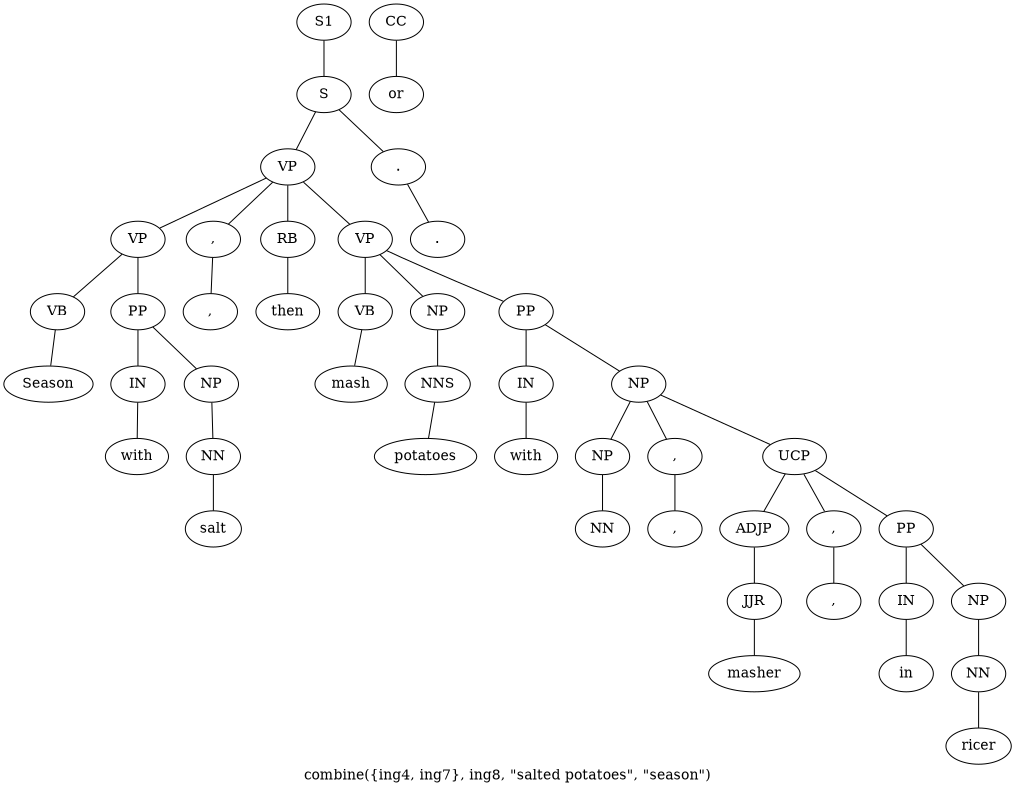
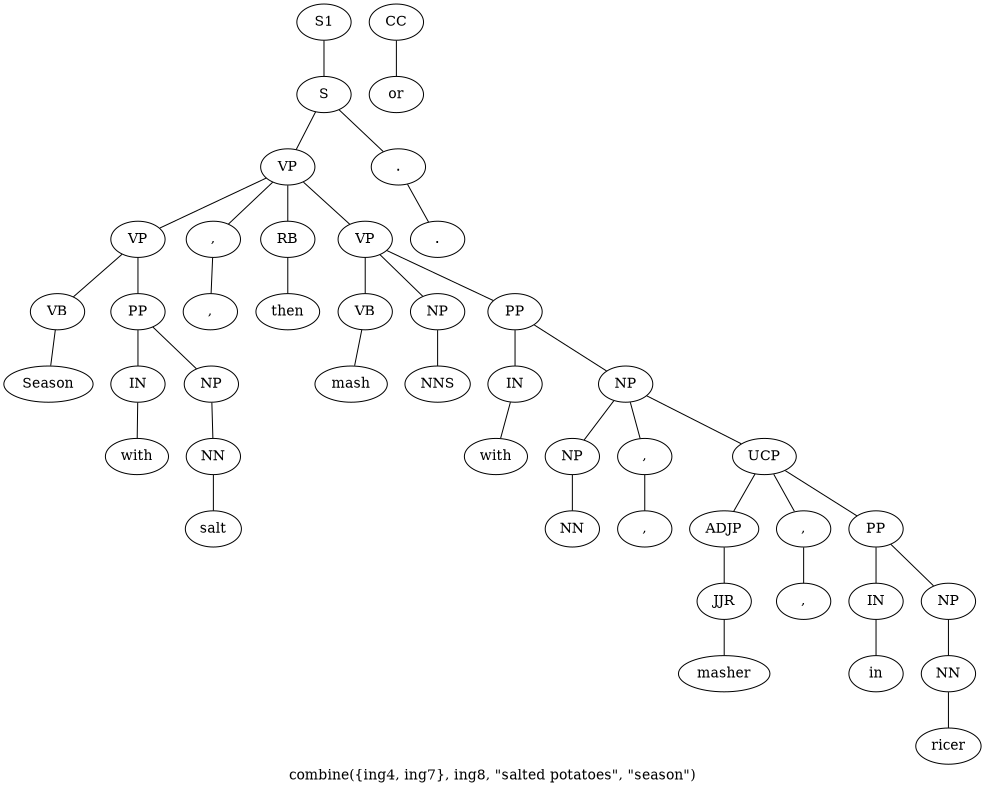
(426, 457) -> none
